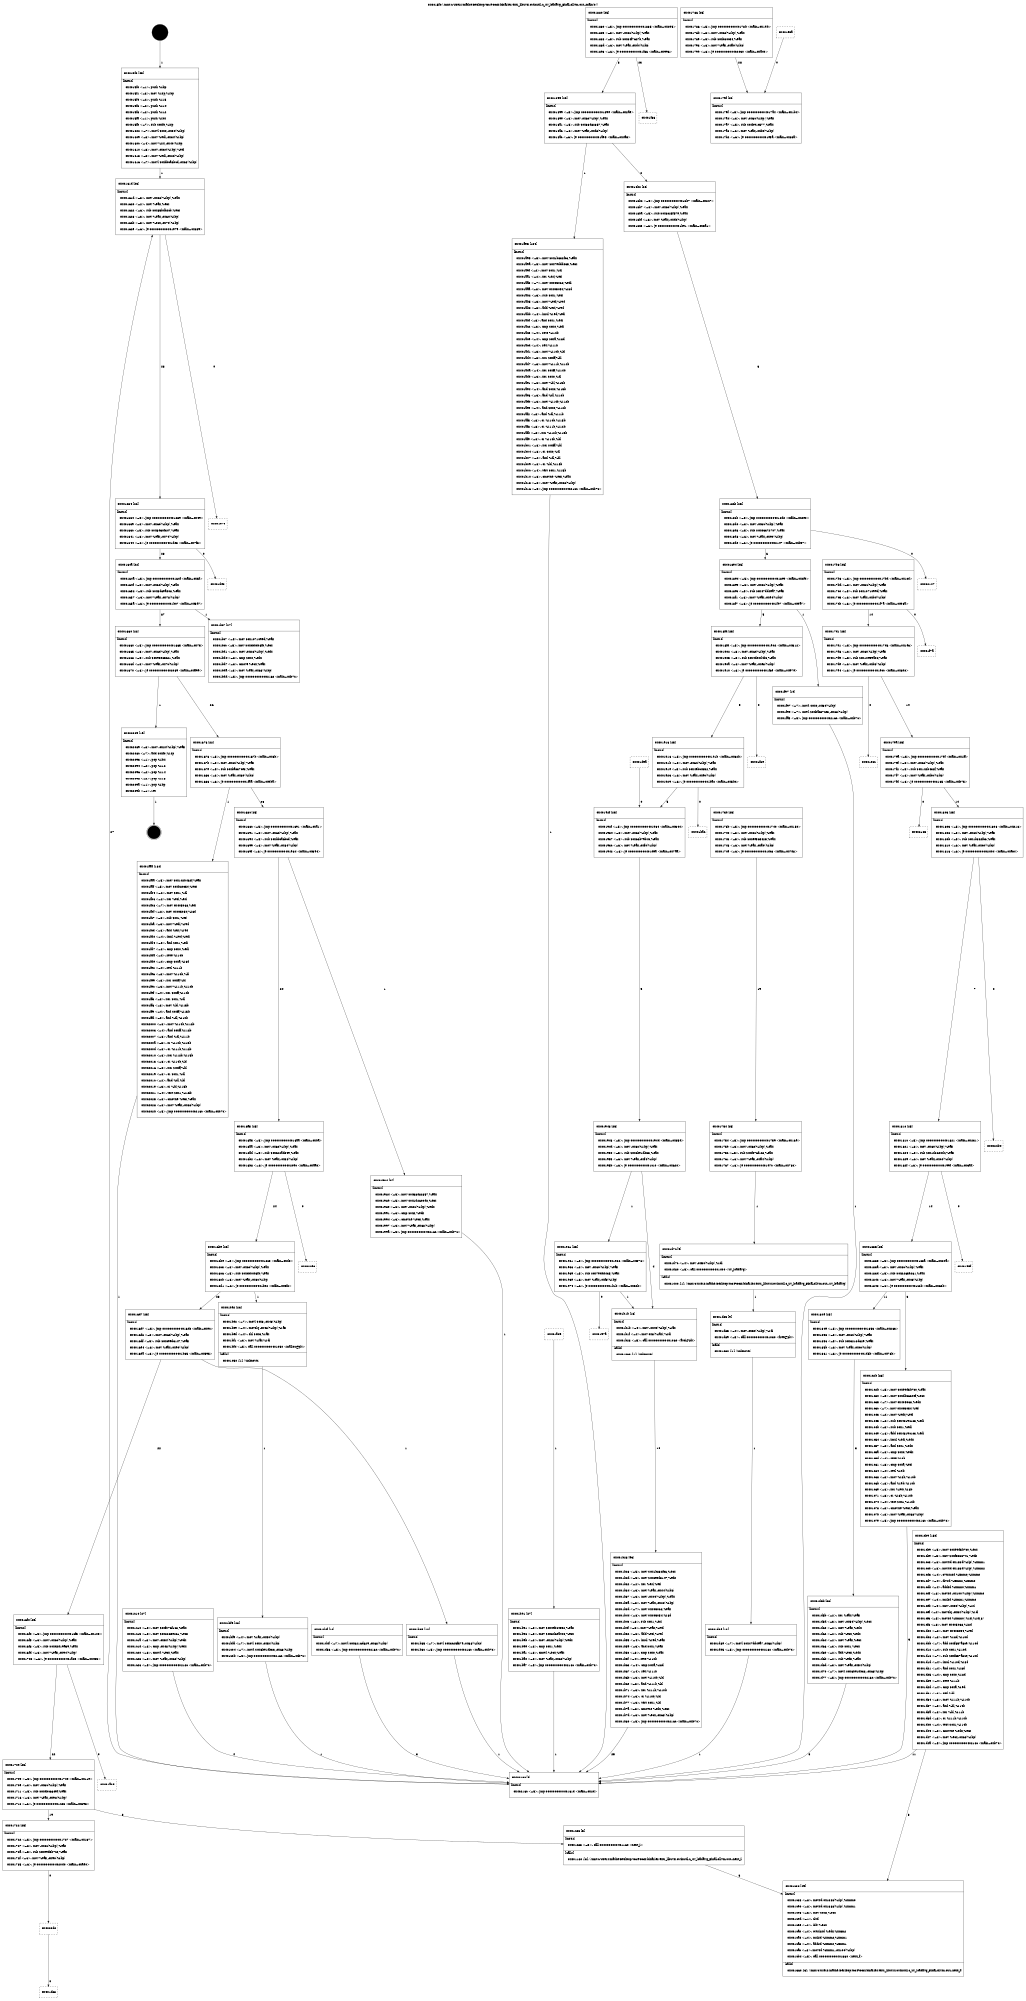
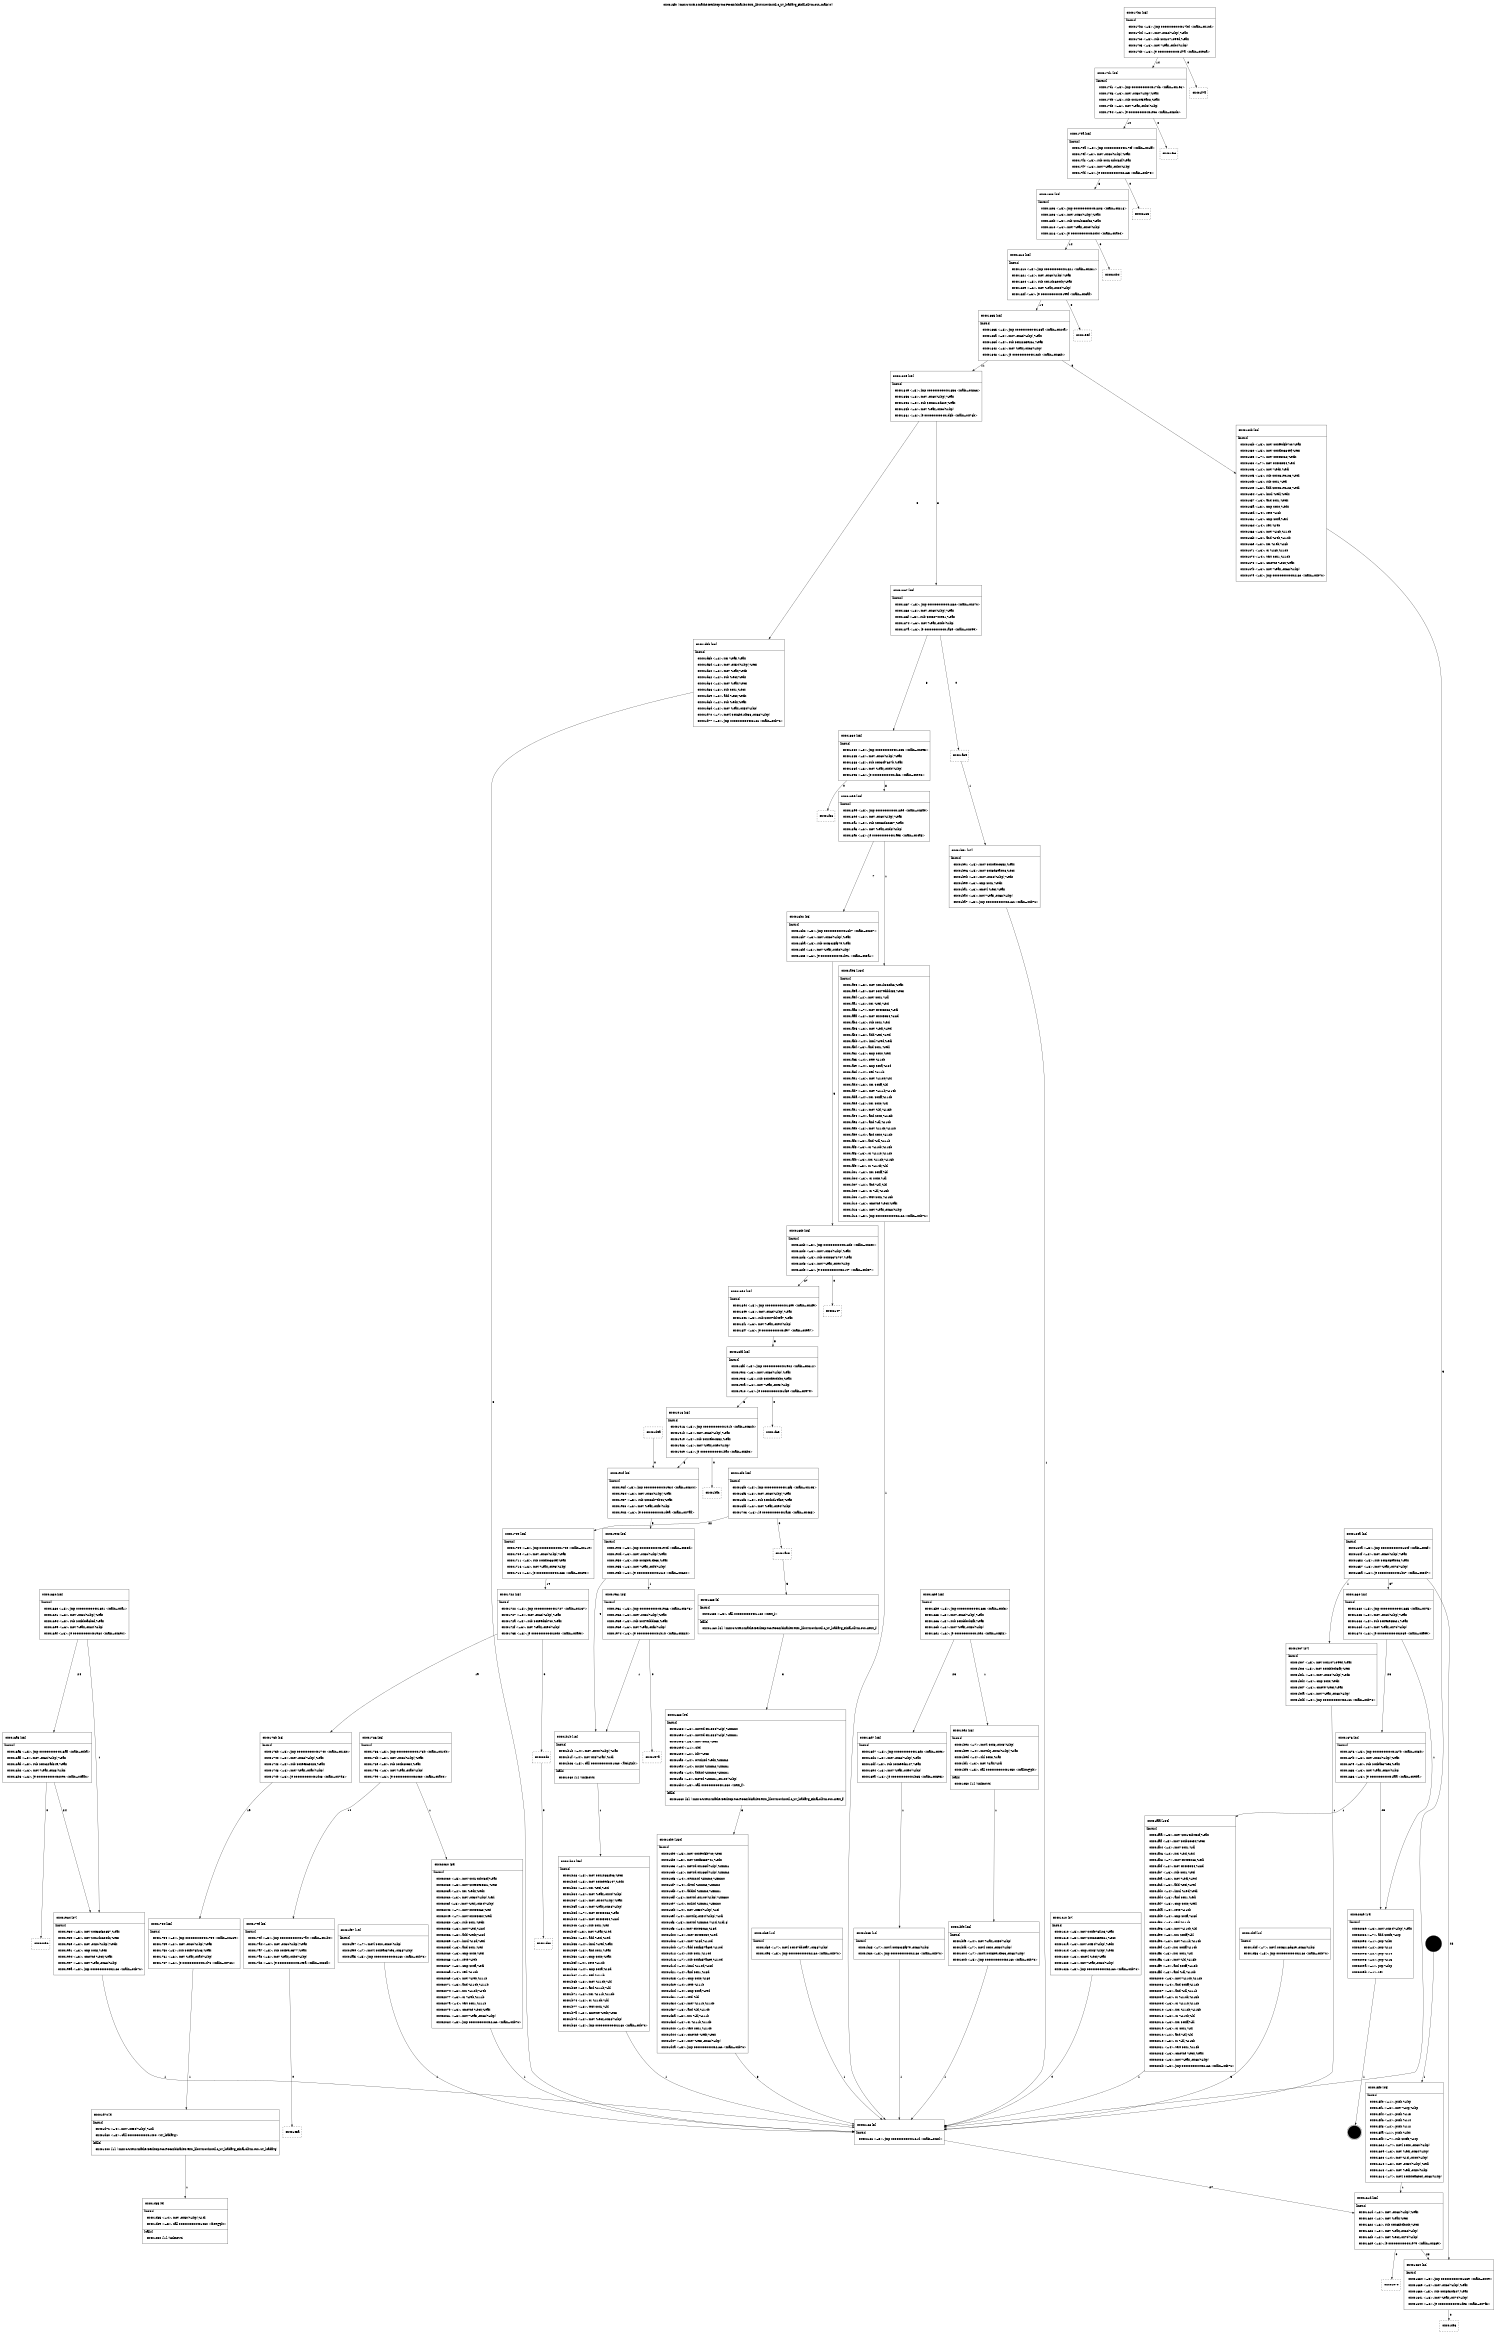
(640, 63) -> (844, 786)
(740, 63) -> (349, 1810)
(774, 64) -> (291, 2047)
(641, 173) -> (873, 876)
(160, 553) -> (1449, 1915)
(767, 554) -> (805, 1281)
none -> (936, 610)
(813, 645) -> none
(257, 796) -> (1381, 1845)
(957, 802) -> (1099, 184)
(974, 989) -> (1070, 245)
(265, 1206) -> (72, 1846)
(658, 1448) -> (600, 1810)
(115, 1486) -> none
(752, 1490) -> none
none -> (411, 1677)
(613, 1754) -> (666, 2077)
(914, 1754) -> (757, 2077)
(907, 1814) -> (738, 1819)
(327, 1836) -> (785, 1576)
none -> (477, 1944)
none -> (1321, 2078)
